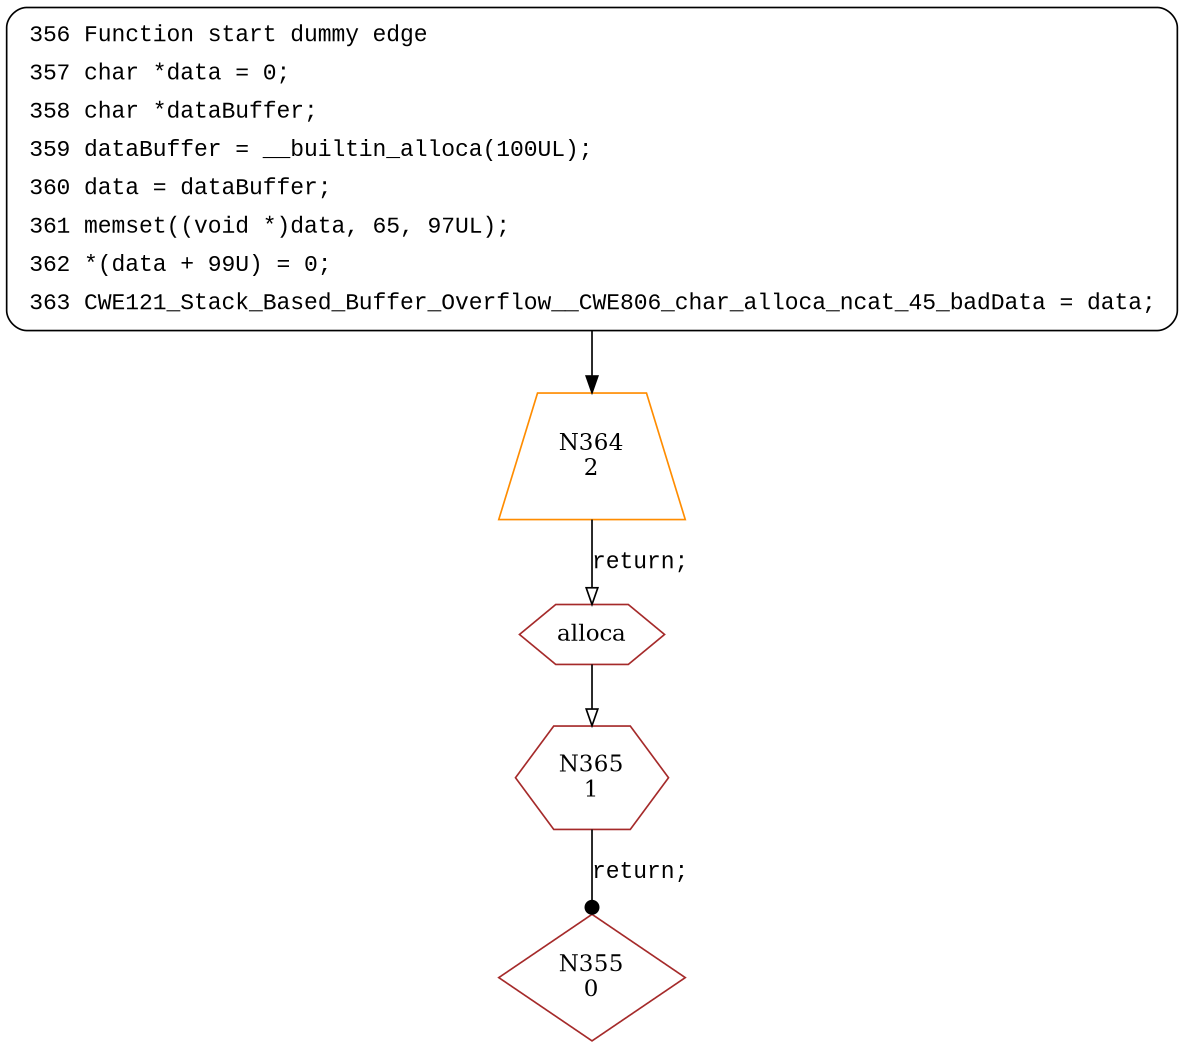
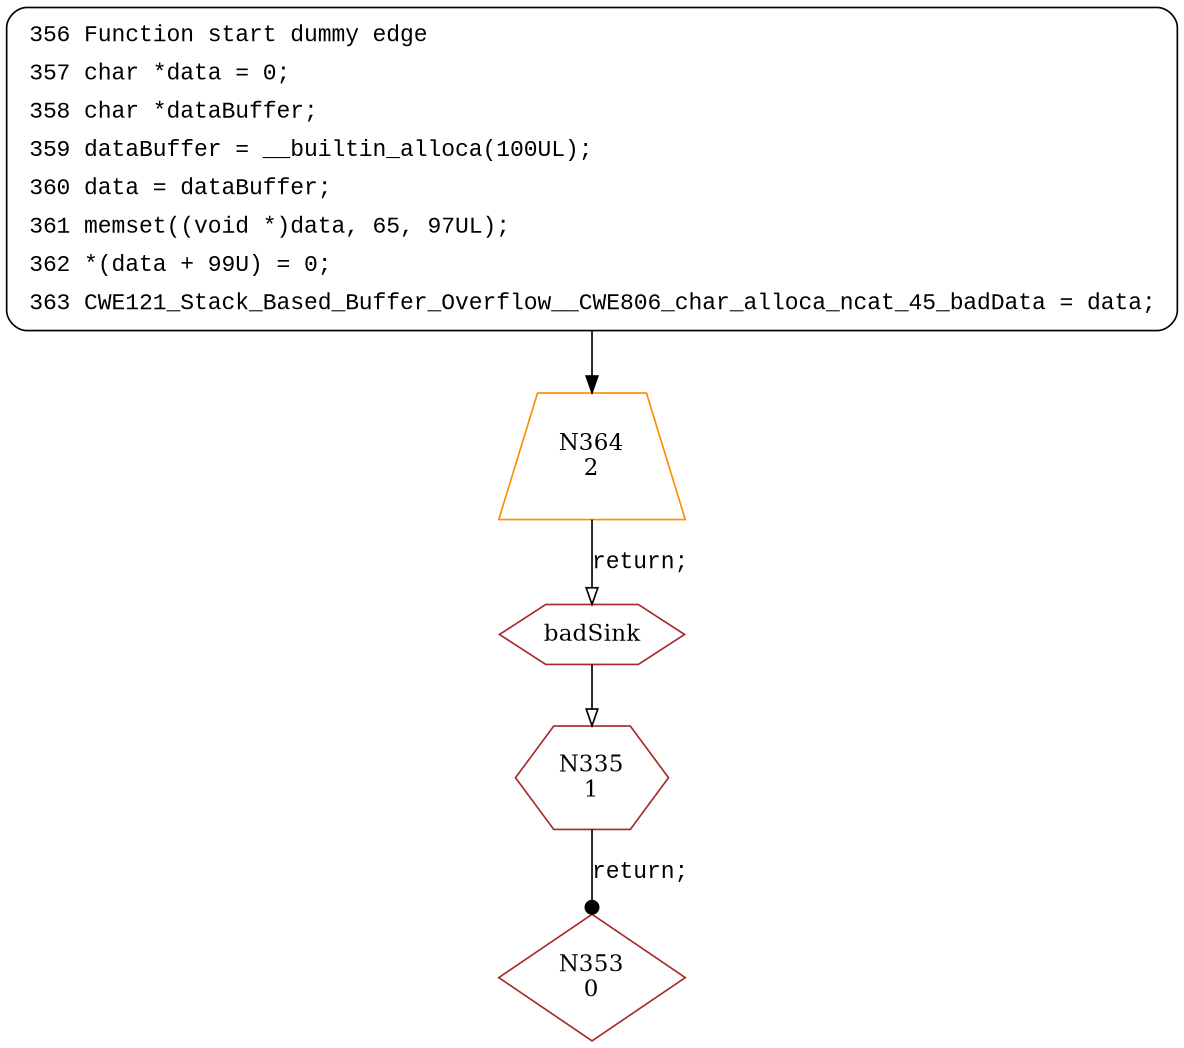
(592, 634) -> (592, 634)
(592, 778) -> (592, 778)
(592, 978) -> (592, 978)
